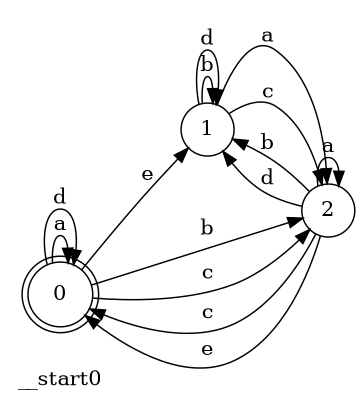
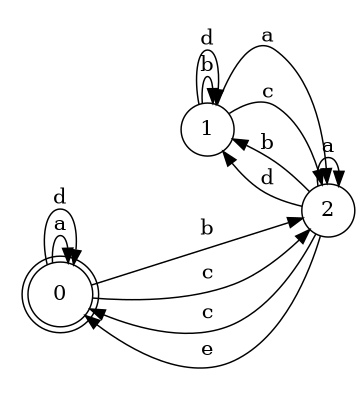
(129, 213) -> none
(60, 380) -> none
